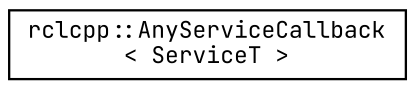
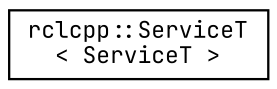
(208, 45) -> (139, 45)
